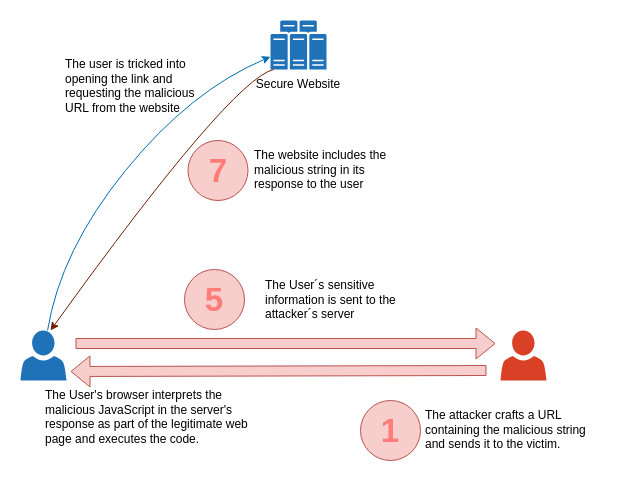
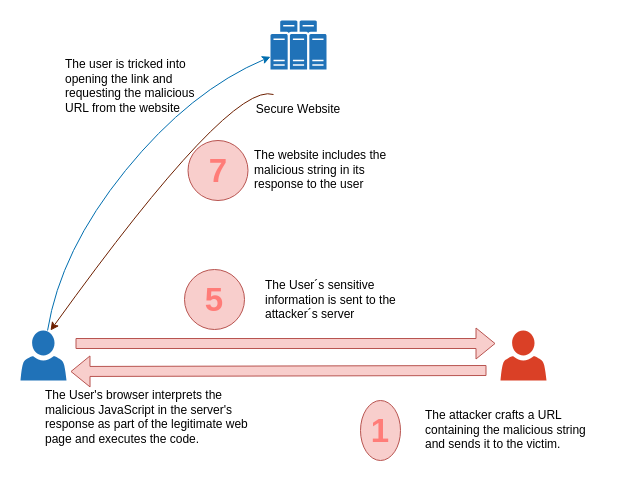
(299, 85) -> (299, 110)
(391, 431) -> (381, 431)
